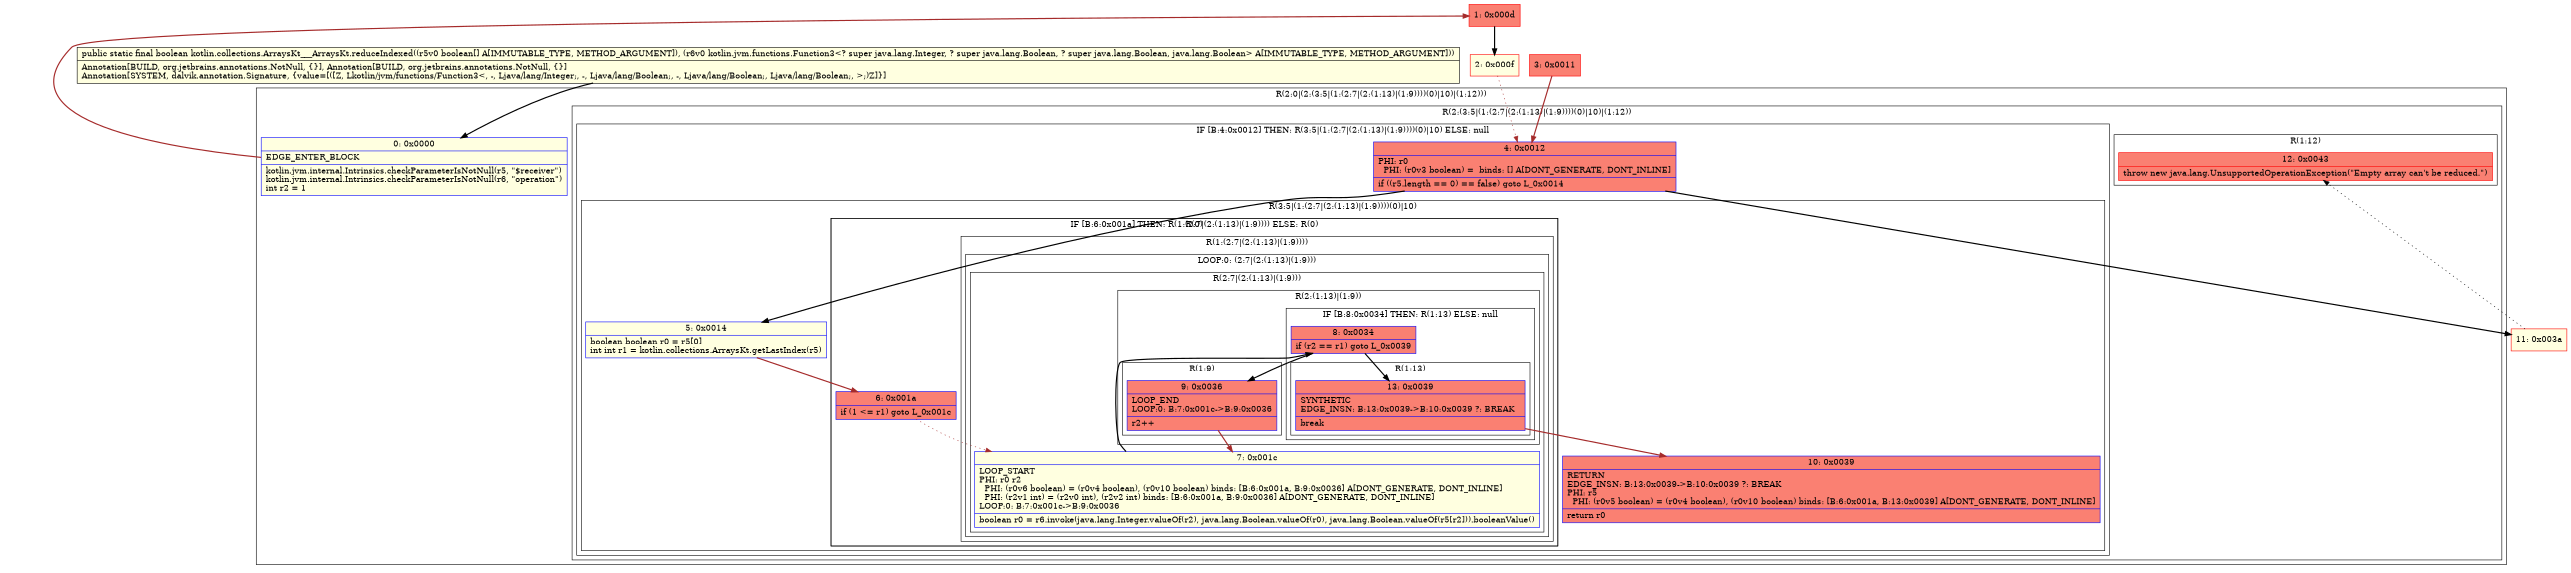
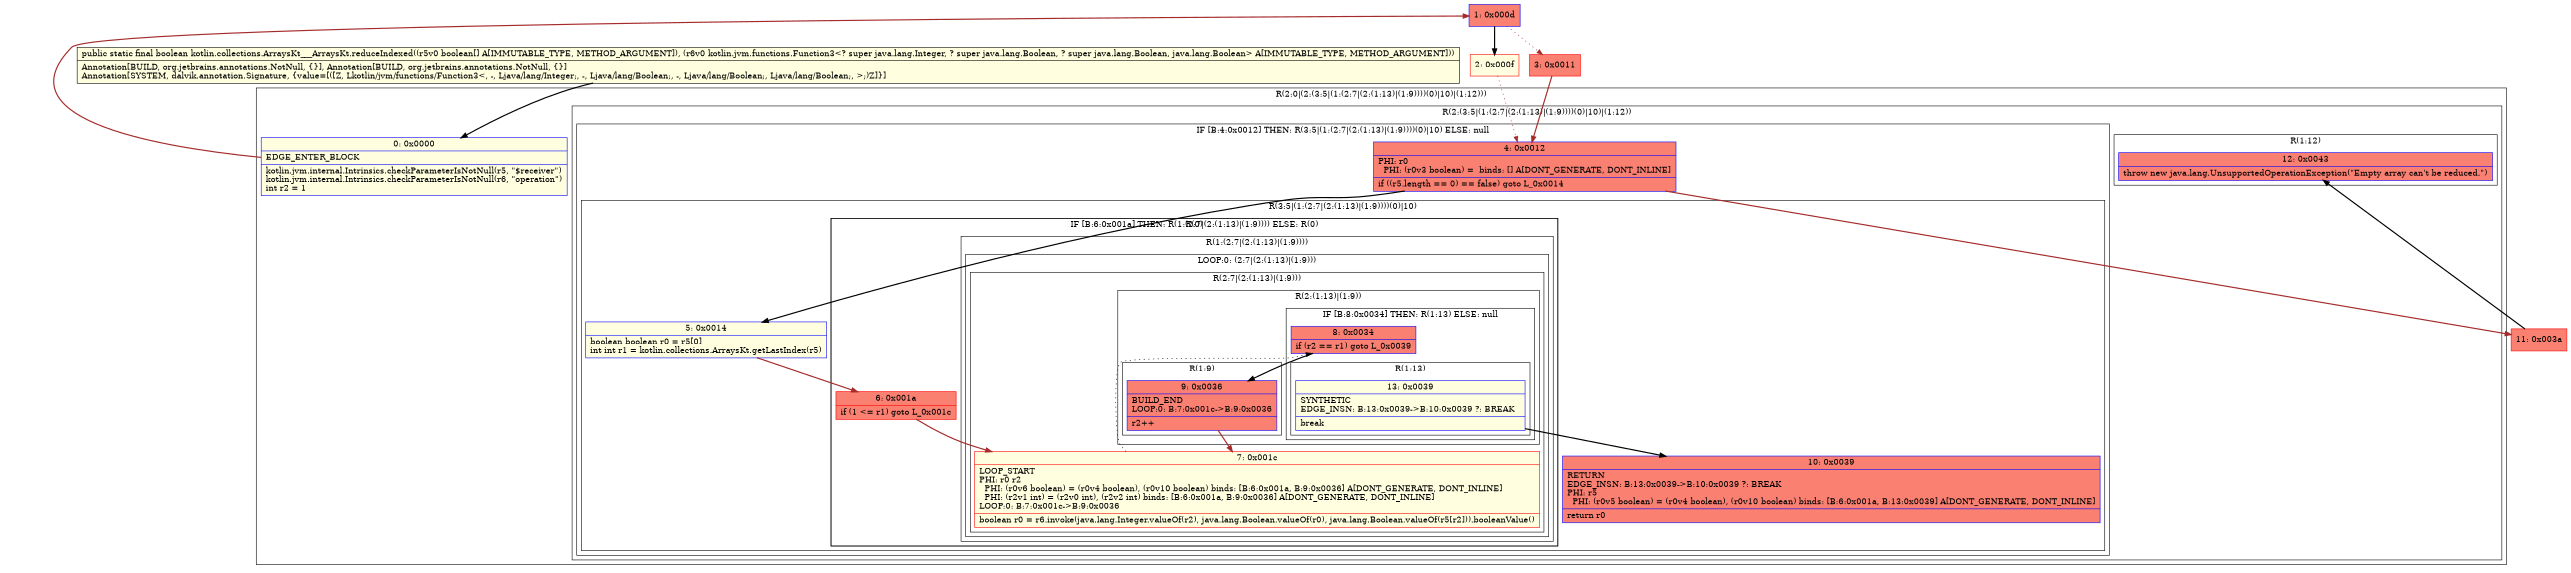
(1495, 15) -> (1495, 15)
none -> (1523, 39)
(2306, 167) -> (2306, 167)
(2426, 256) -> (2426, 256)
(2085, 262) -> (2085, 262)
(2539, 340) -> (2539, 340)
(1167, 359) -> (1167, 359)
(1376, 367) -> none
(1156, 401) -> (1158, 401)
(896, 406) -> (896, 406)
(1410, 406) -> (1410, 406)
(950, 437) -> (950, 437)
(1593, 442) -> (1593, 442)
(1257, 489) -> (1257, 489)
